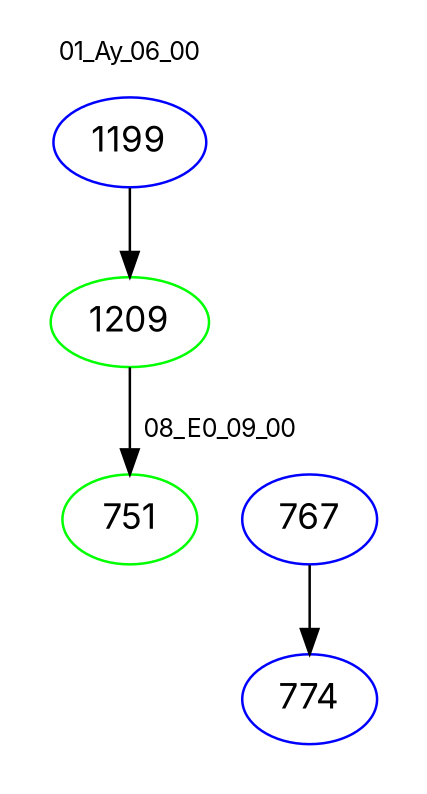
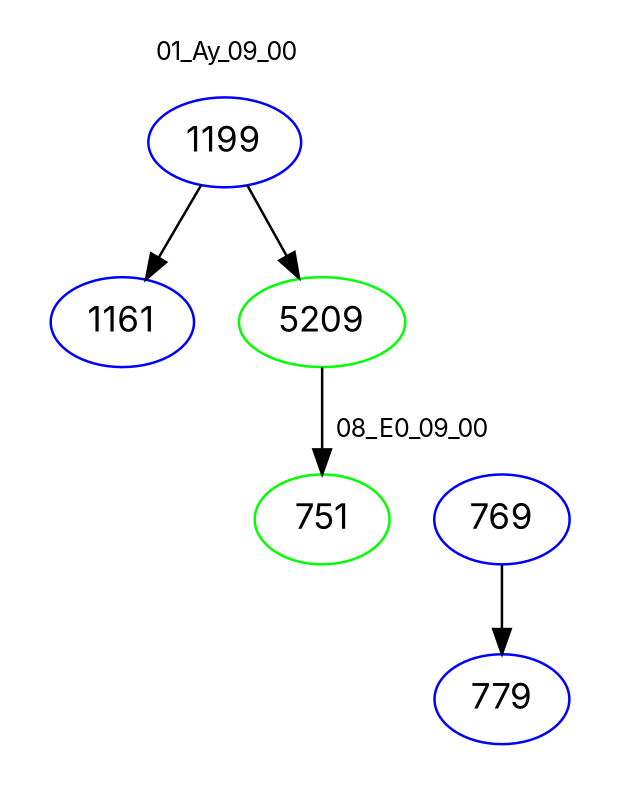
(130, 54) -> (227, 54)
none -> (122, 322)
(130, 322) -> (322, 322)
(310, 519) -> (502, 519)
(310, 699) -> (502, 699)
